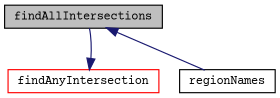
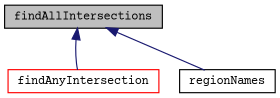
(91, 43) -> (76, 55)
